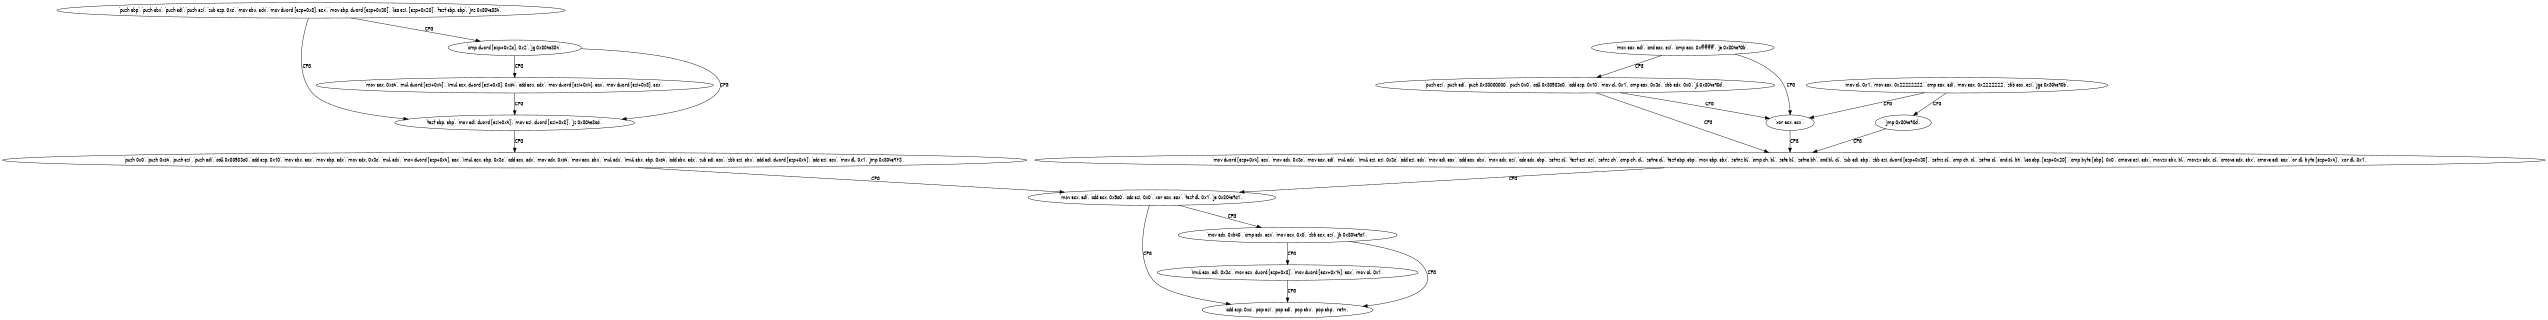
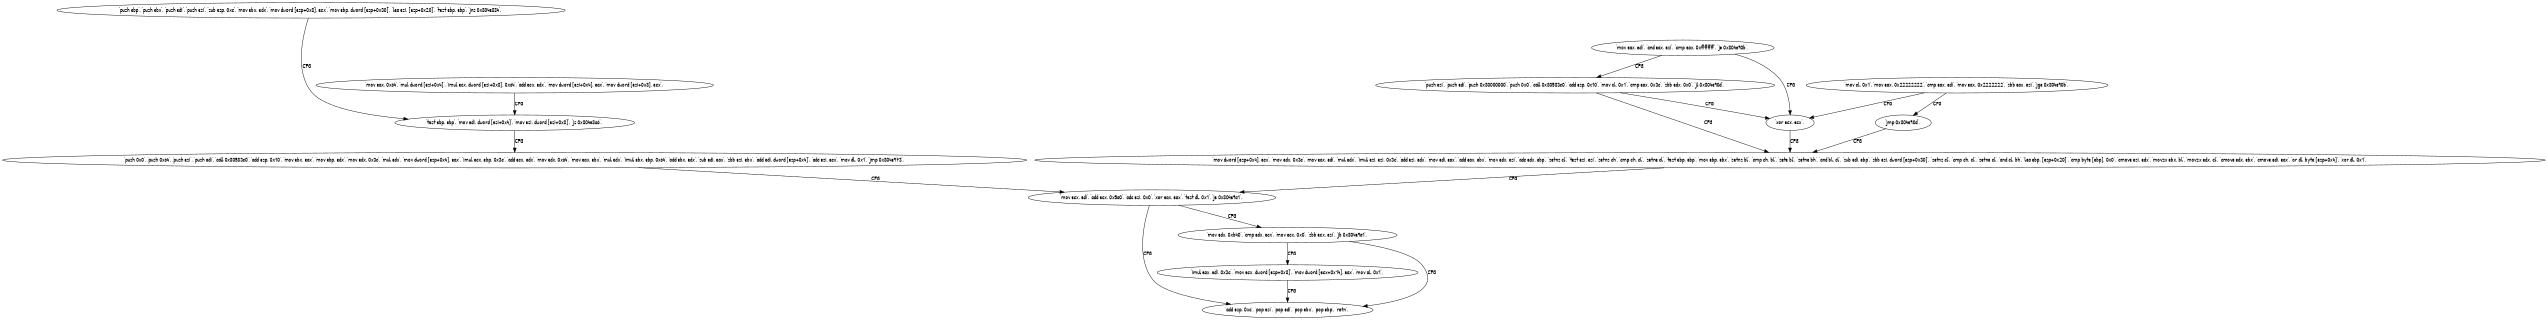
(515, 48) -> none
